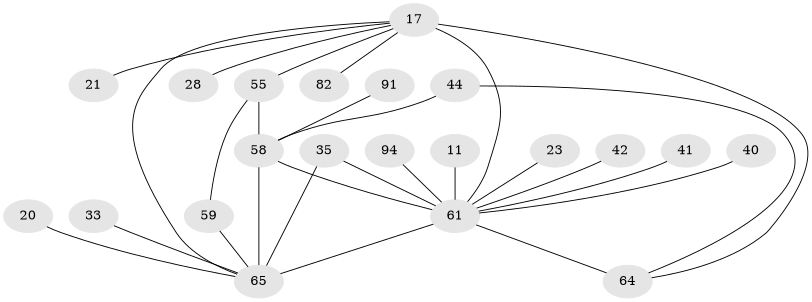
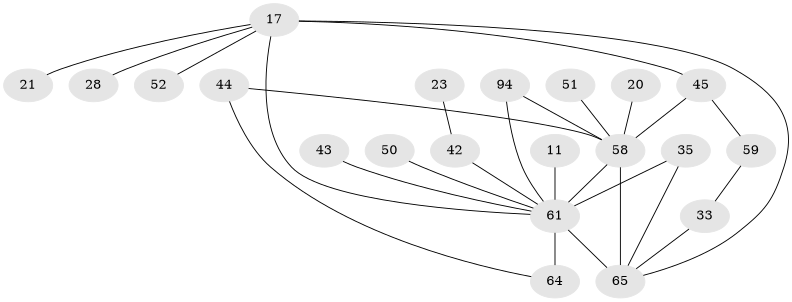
(259, 85) -> (701, 85)
(324, 85) -> (159, 85)
(390, 85) -> (570, 85)
(740, 95) -> none
none -> (563, 118)
(686, 151) -> (324, 151)
(751, 151) -> (390, 151)
(505, 184) -> (447, 118)
(234, 249) -> (728, 184)
(140, 256) -> (628, 118)
